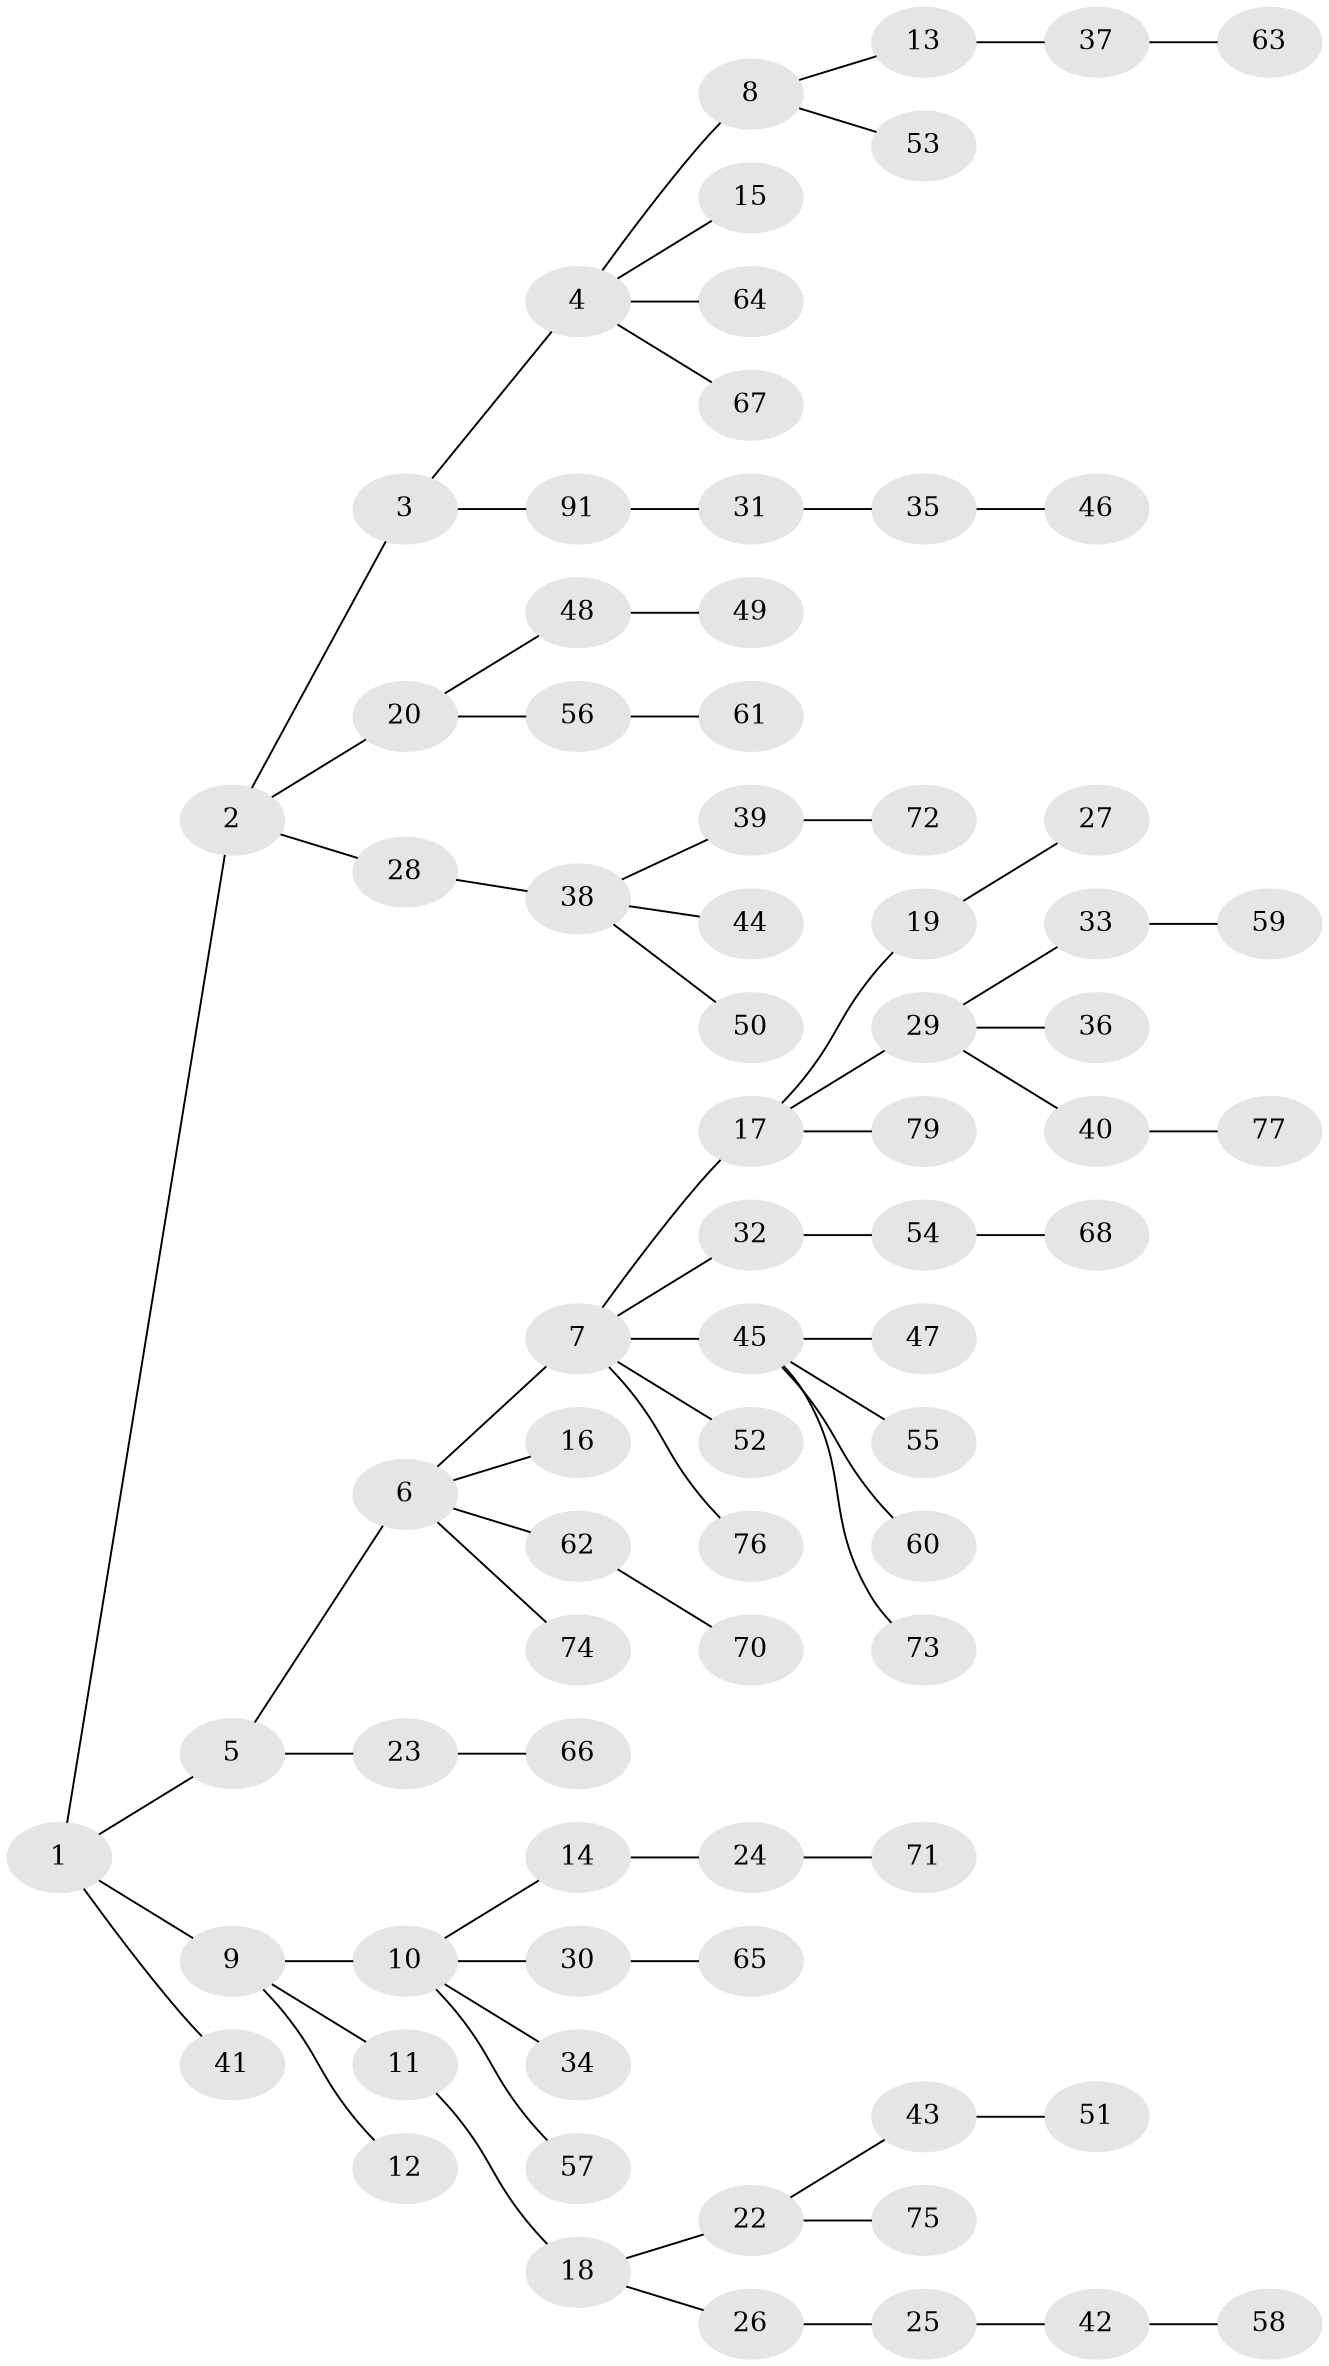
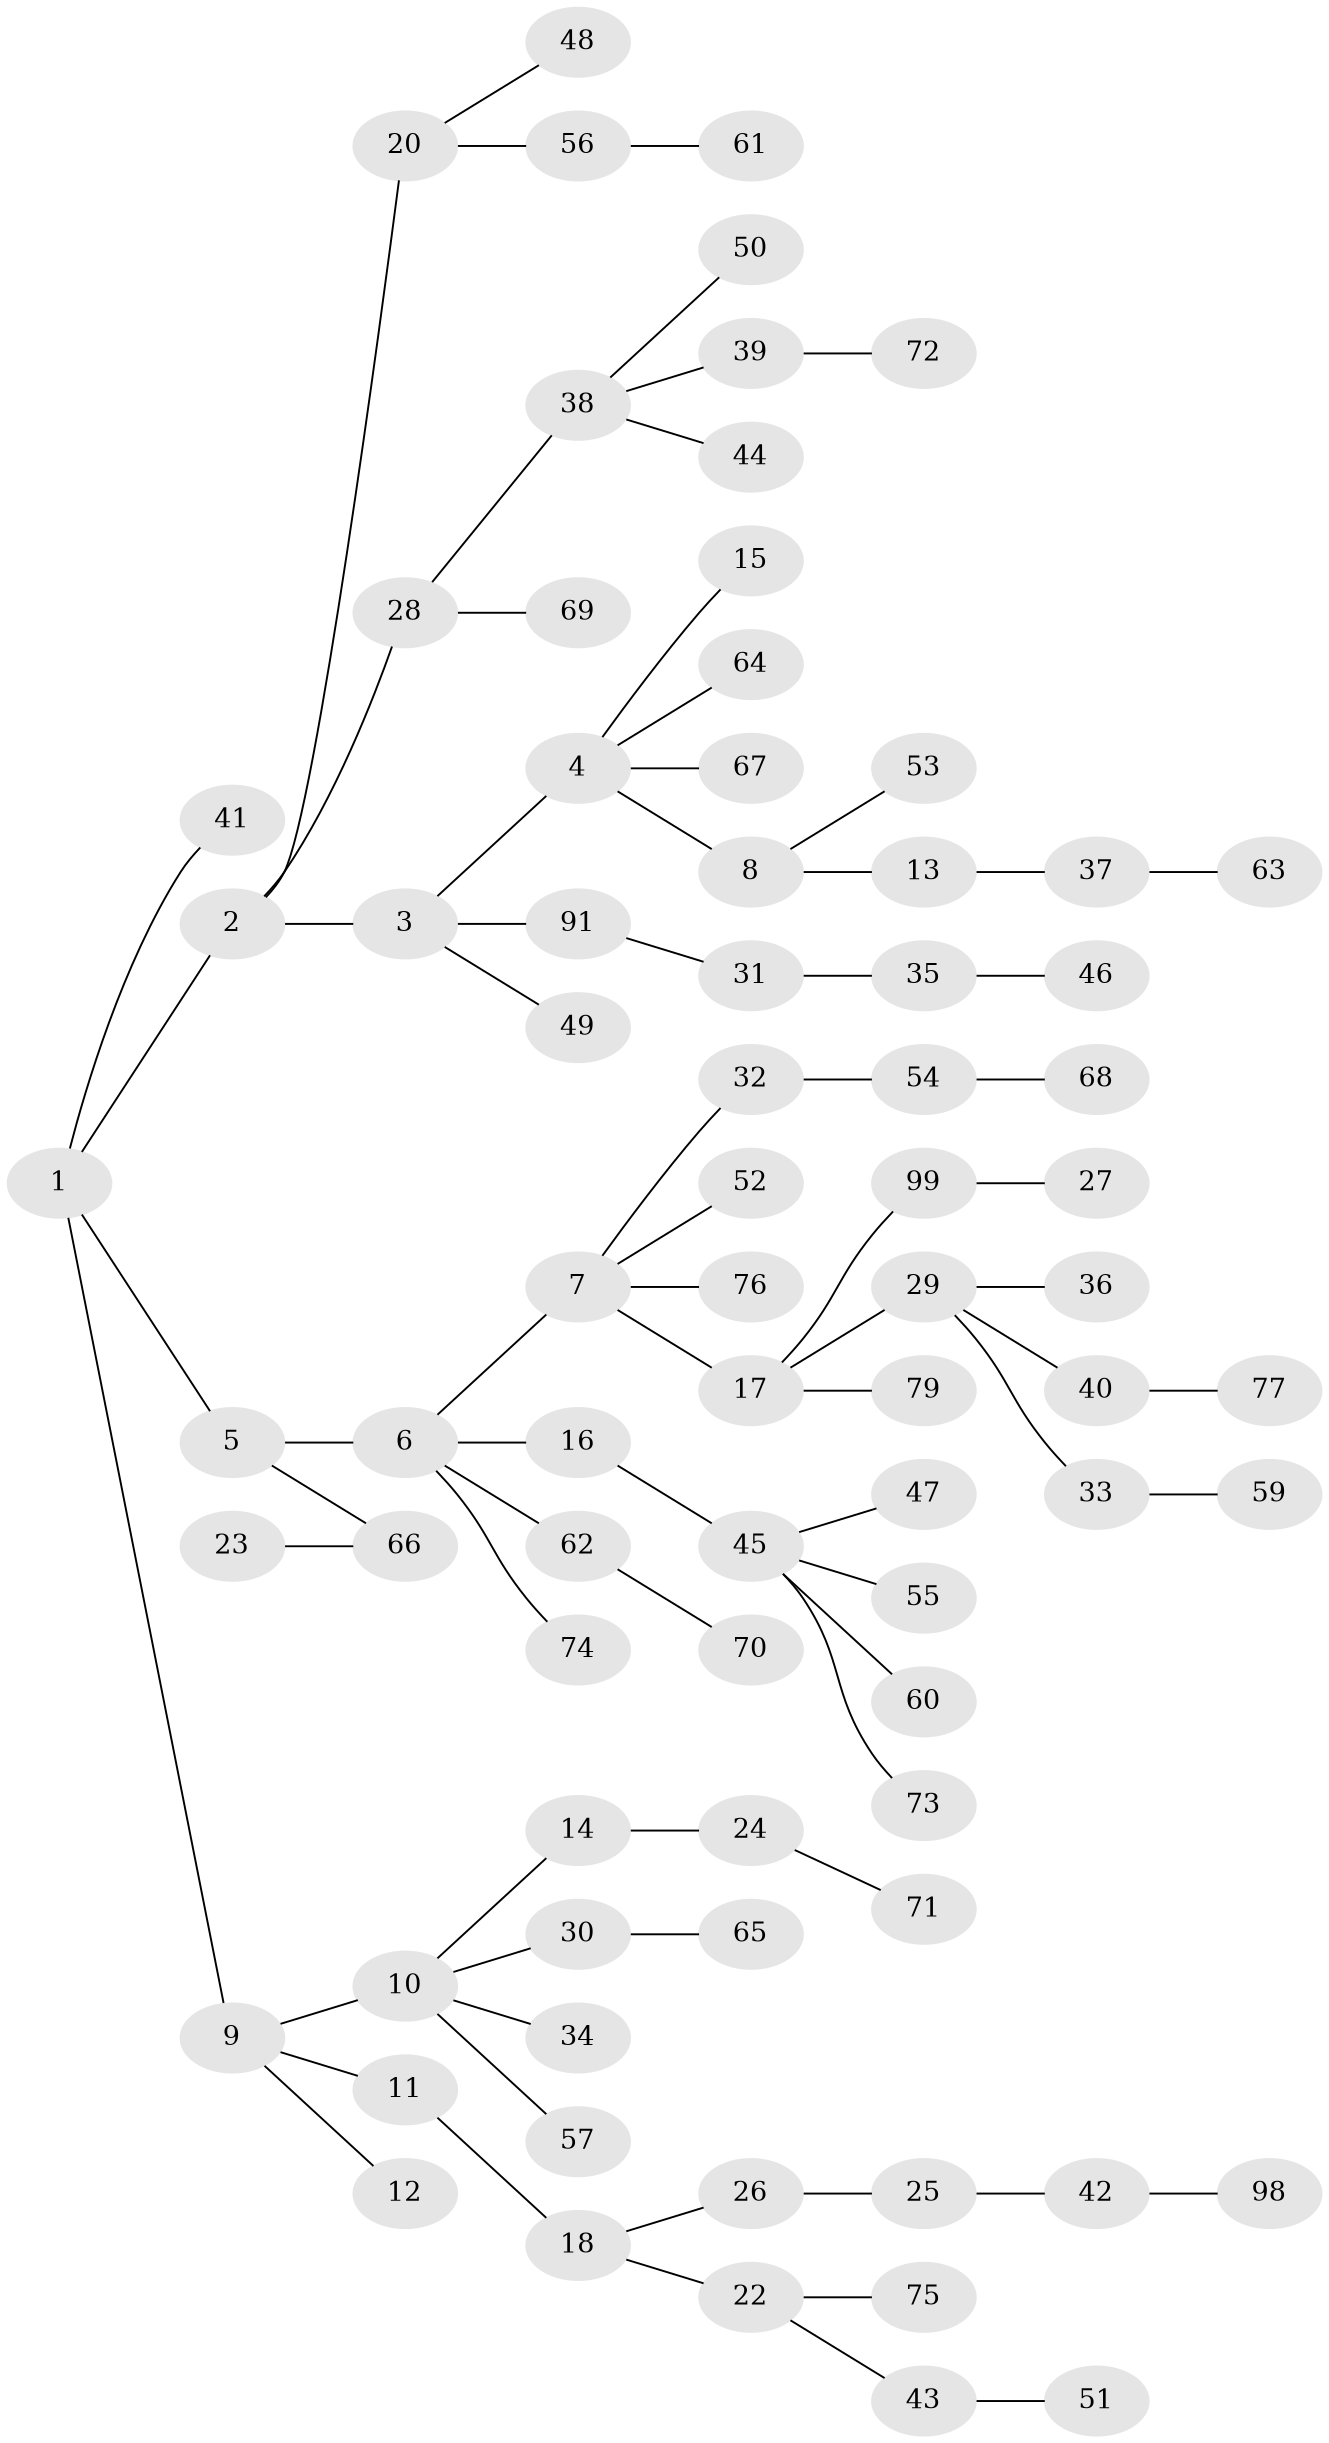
none -> (578, 613)
(665, 613) -> (492, 976)
(924, 924) -> (924, 1183)
(665, 1339) -> (665, 1494)
(319, 1754) -> (319, 1494)
(1270, 2324) -> (1270, 2194)
